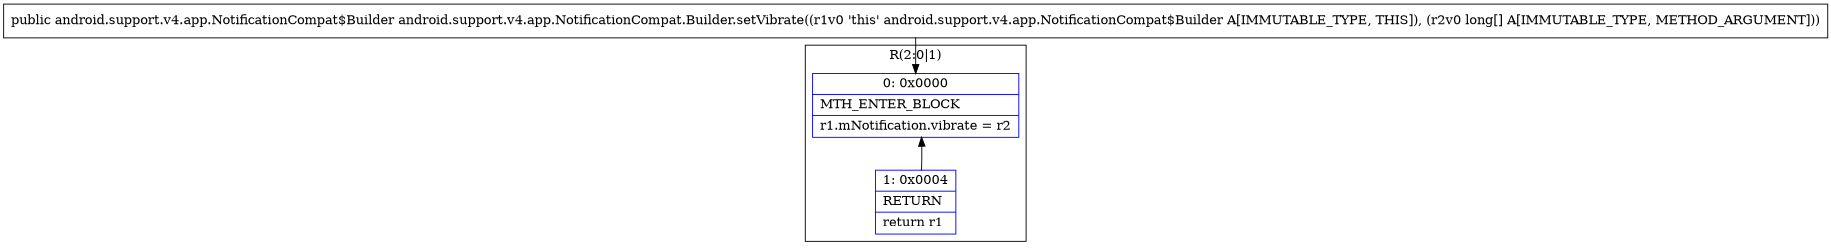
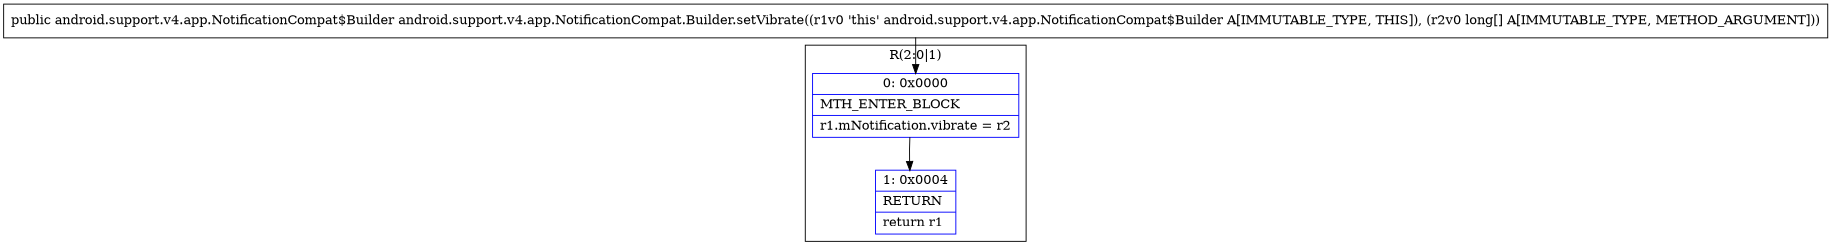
(922, 158) -> (910, 149)
